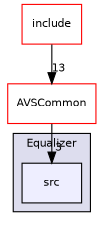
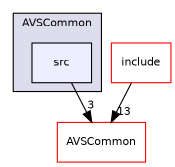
(52, 140) -> (79, 98)
(52, 144) -> (57, 24)
